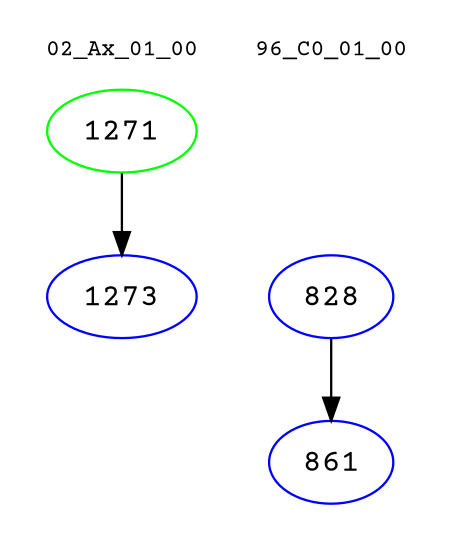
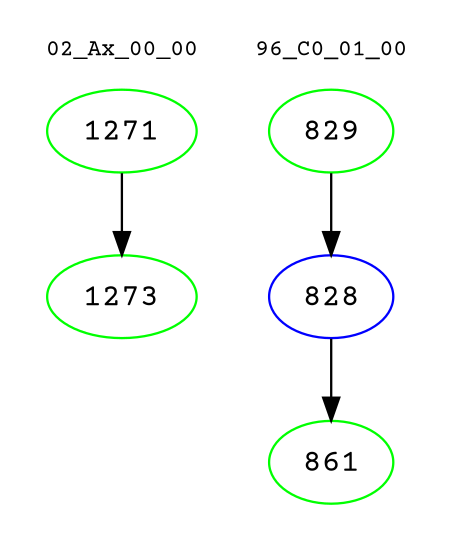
(123, 49) -> (123, 49)
none -> (331, 131)
(122, 297) -> (122, 297)
(331, 462) -> (331, 462)
